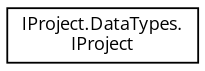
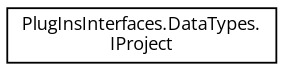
(103, 35) -> (142, 35)
